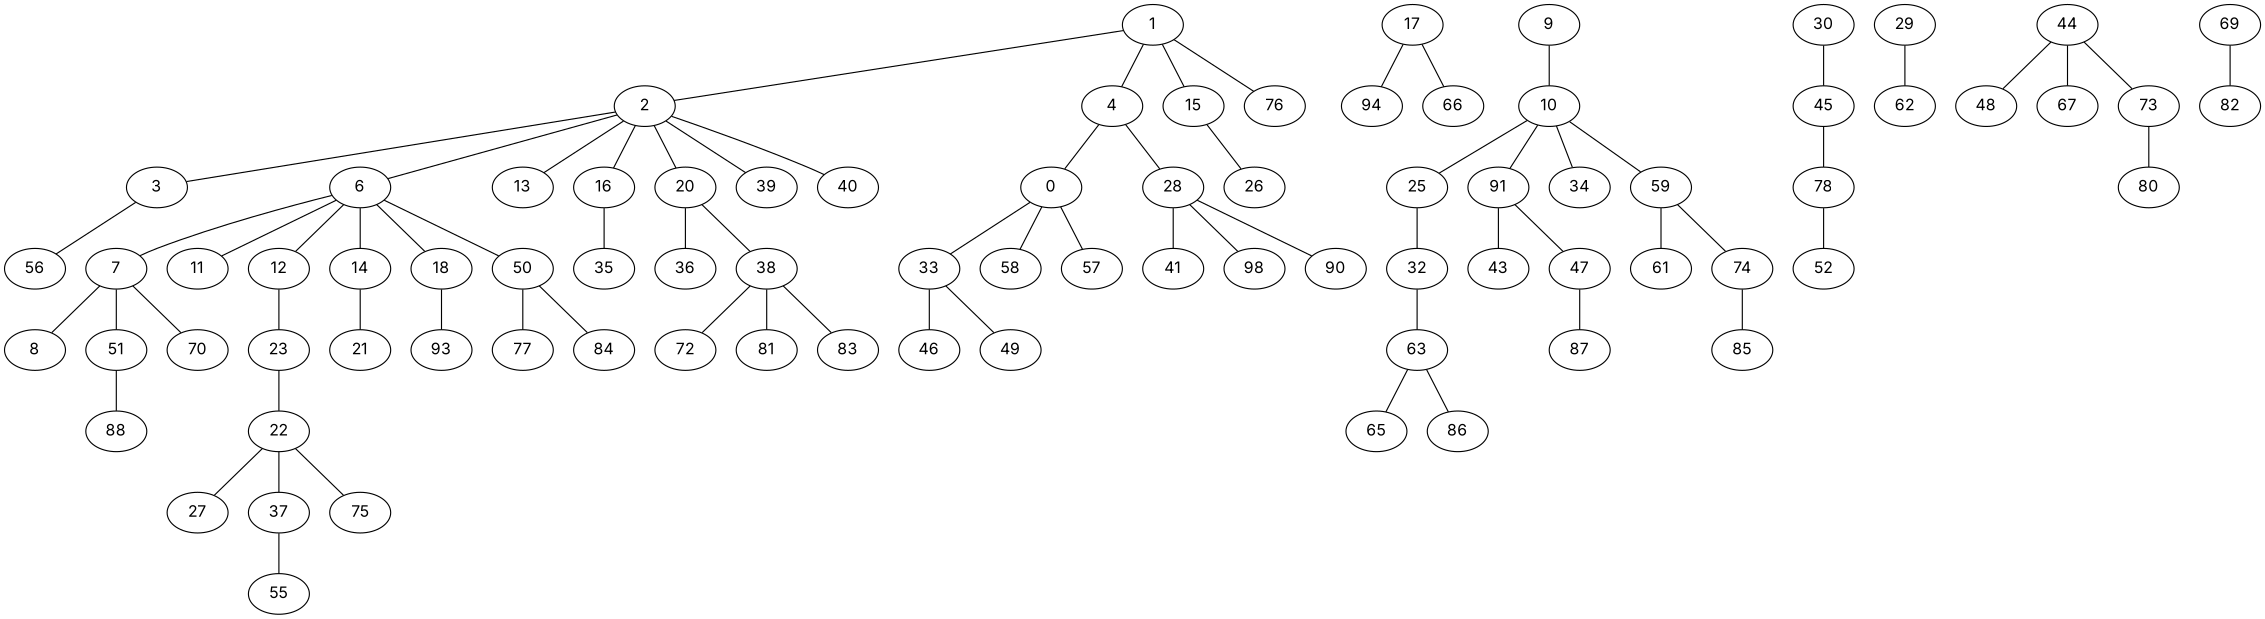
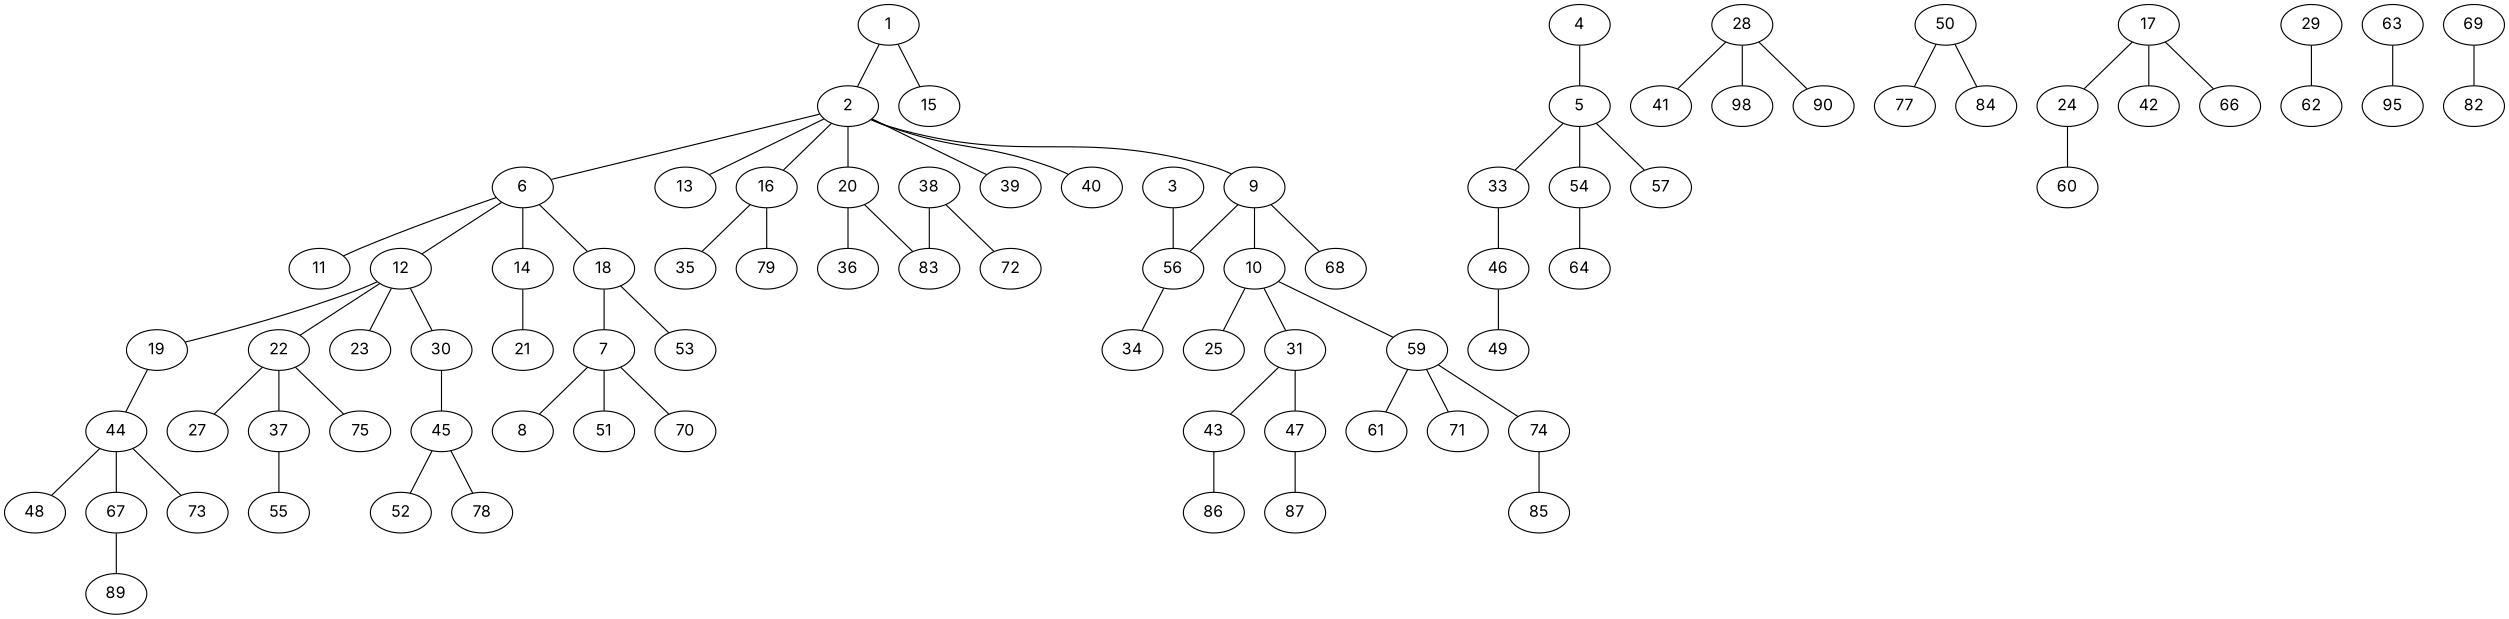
(1133, 66) -> none
(1275, 106) -> none
(1372, 106) -> (2068, 106)
none -> (2149, 106)
(401, 147) -> (1051, 147)
(1143, 147) -> none
(1564, 147) -> (1153, 309)
(1051, 187) -> (1580, 106)
(1255, 187) -> none
(1498, 187) -> (1295, 350)
none -> (2068, 187)
(2149, 187) -> none
(235, 222) -> (604, 310)
(441, 228) -> none
(726, 228) -> (889, 228)
none -> (1214, 228)
(1824, 228) -> (421, 472)
none -> (767, 269)
(1011, 269) -> (1580, 187)
none -> (1336, 269)
(1417, 269) -> none
none -> (1580, 269)
none -> (421, 309)
(970, 309) -> (1498, 310)
none -> (157, 350)
(442, 350) -> (685, 350)
(767, 350) -> none
(279, 391) -> (340, 309)
(1437, 391) -> (1214, 472)
(116, 431) -> none
(1376, 431) -> (2393, 106)
none -> (1458, 431)
none -> (116, 594)
